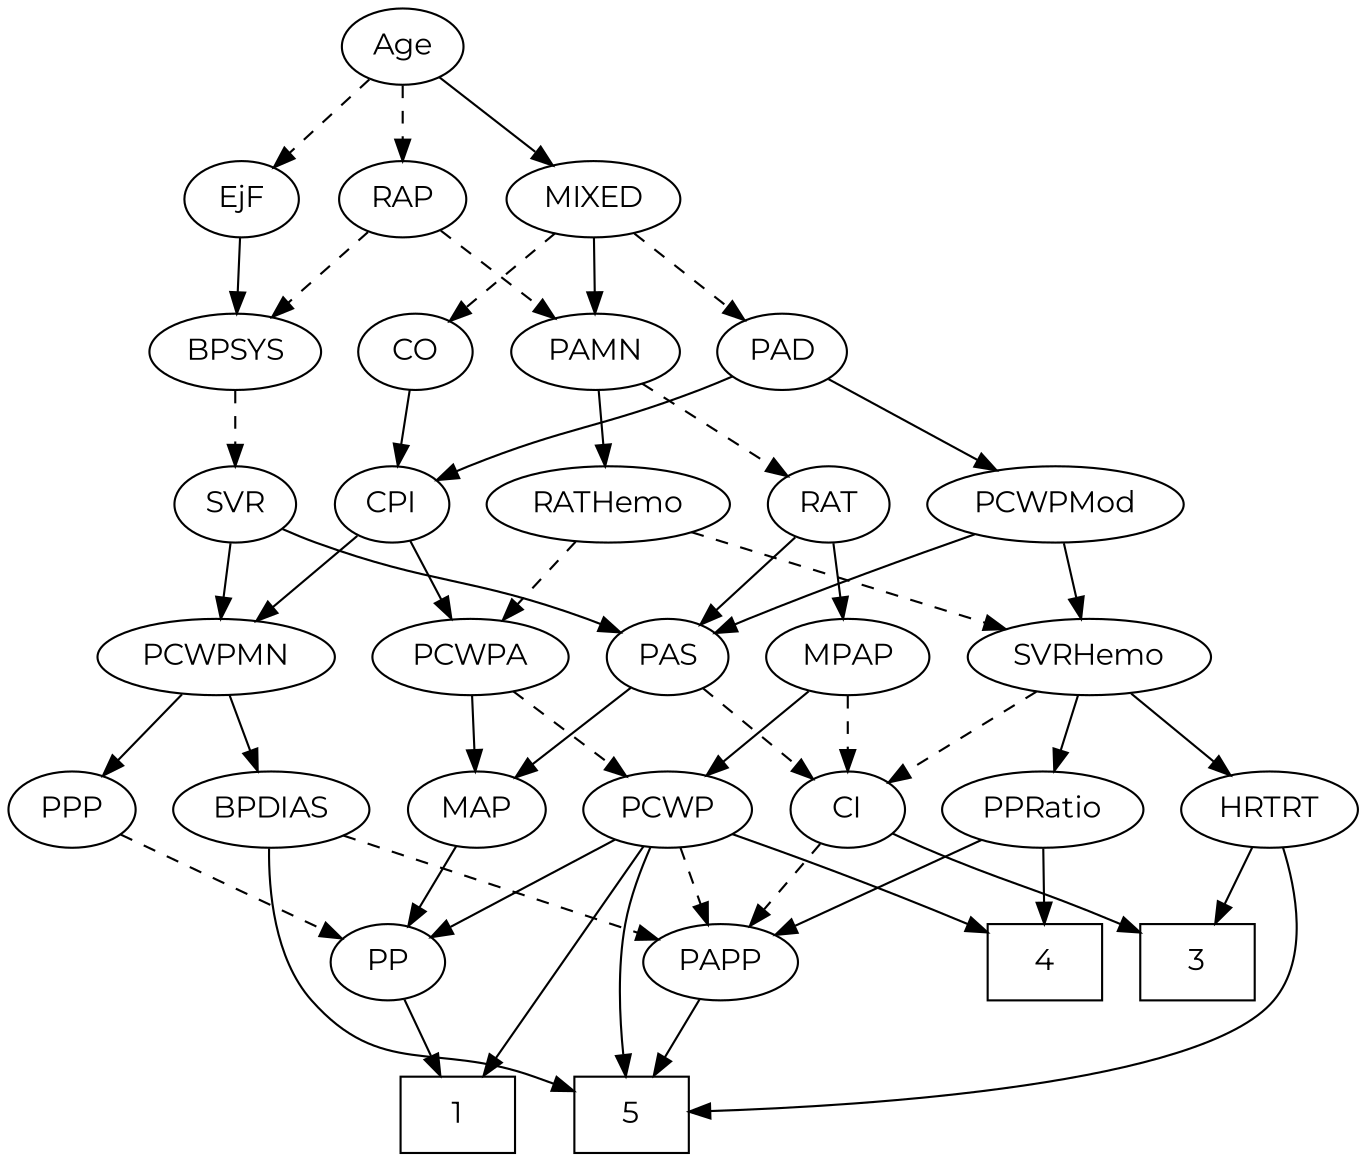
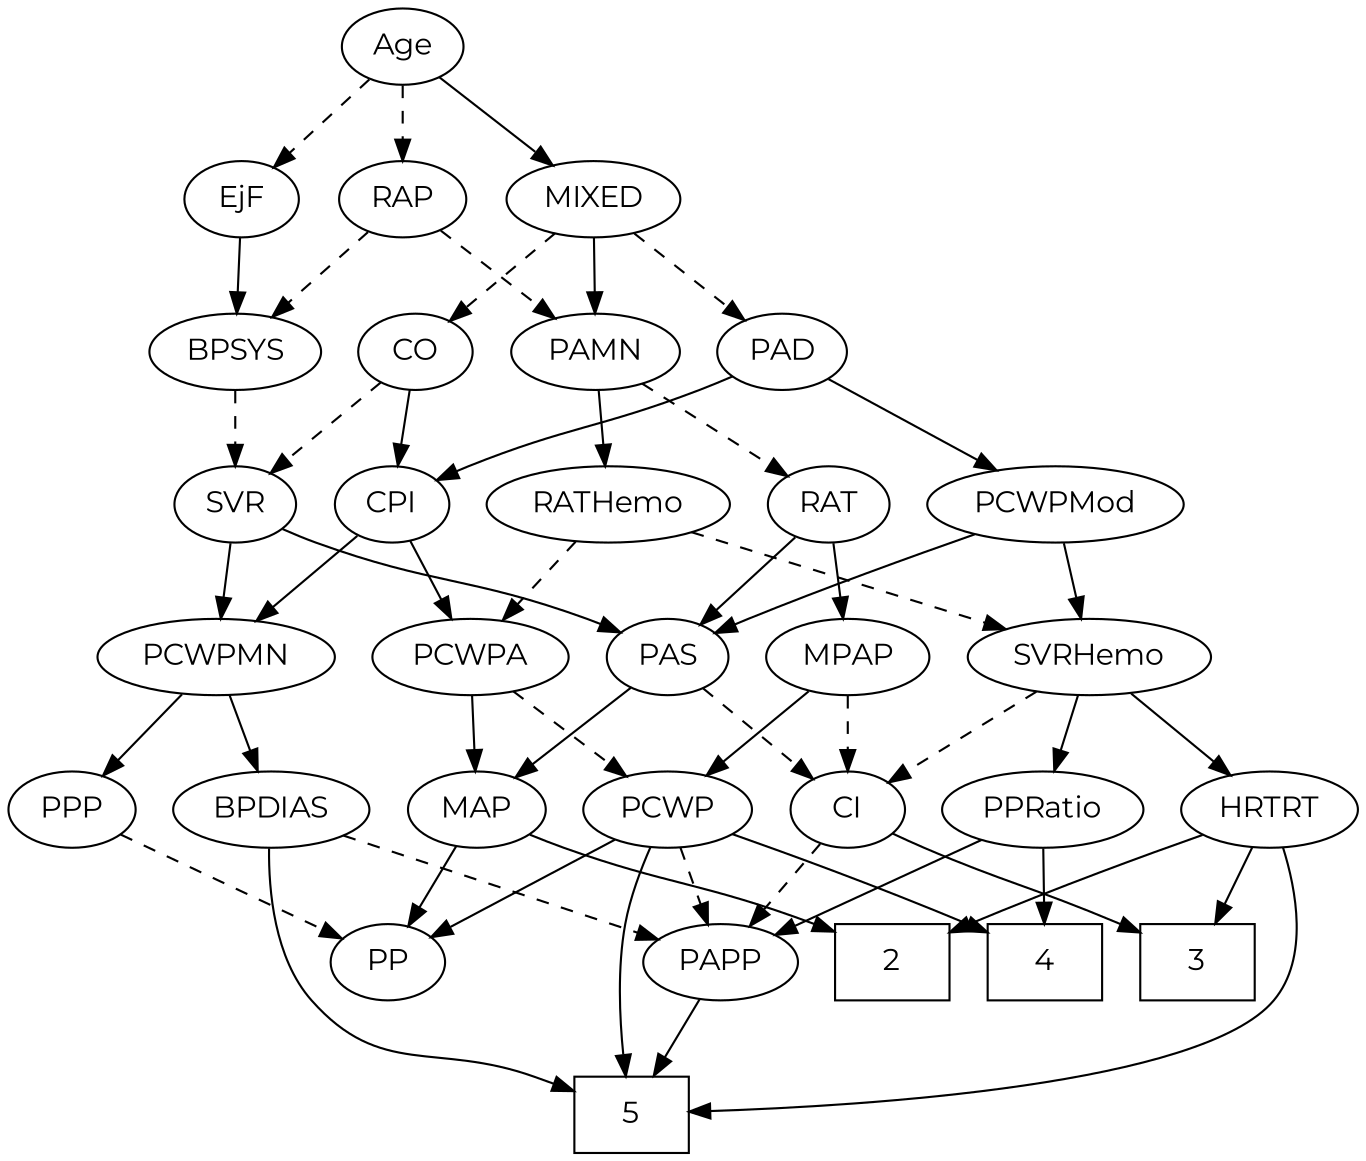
none -> (334, 421)
none -> (892, 962)
(458, 1115) -> none
